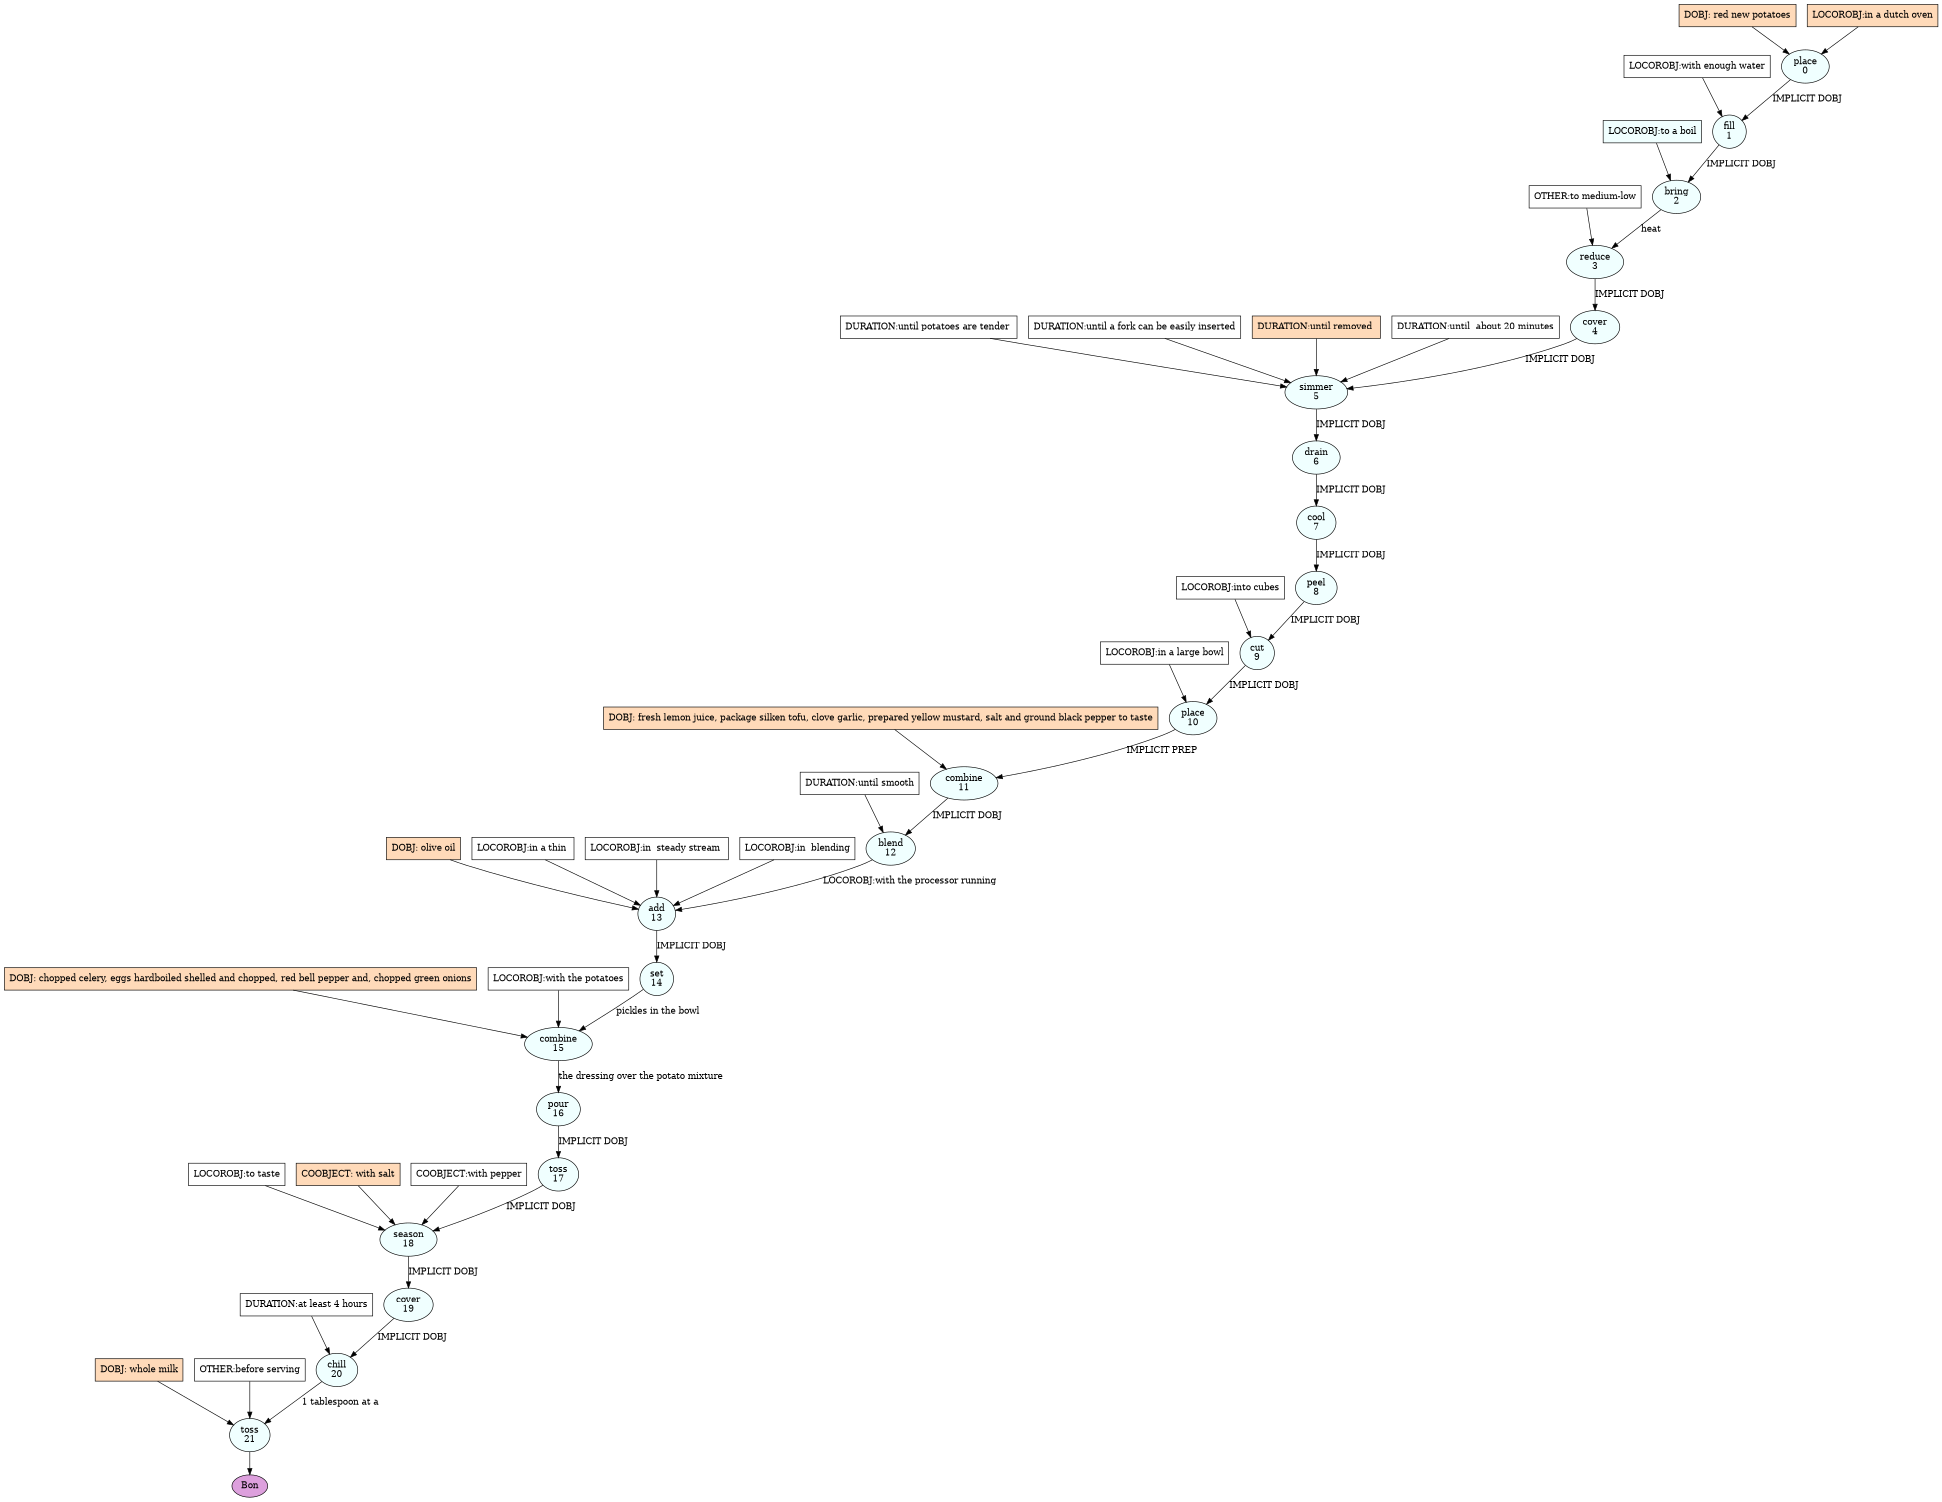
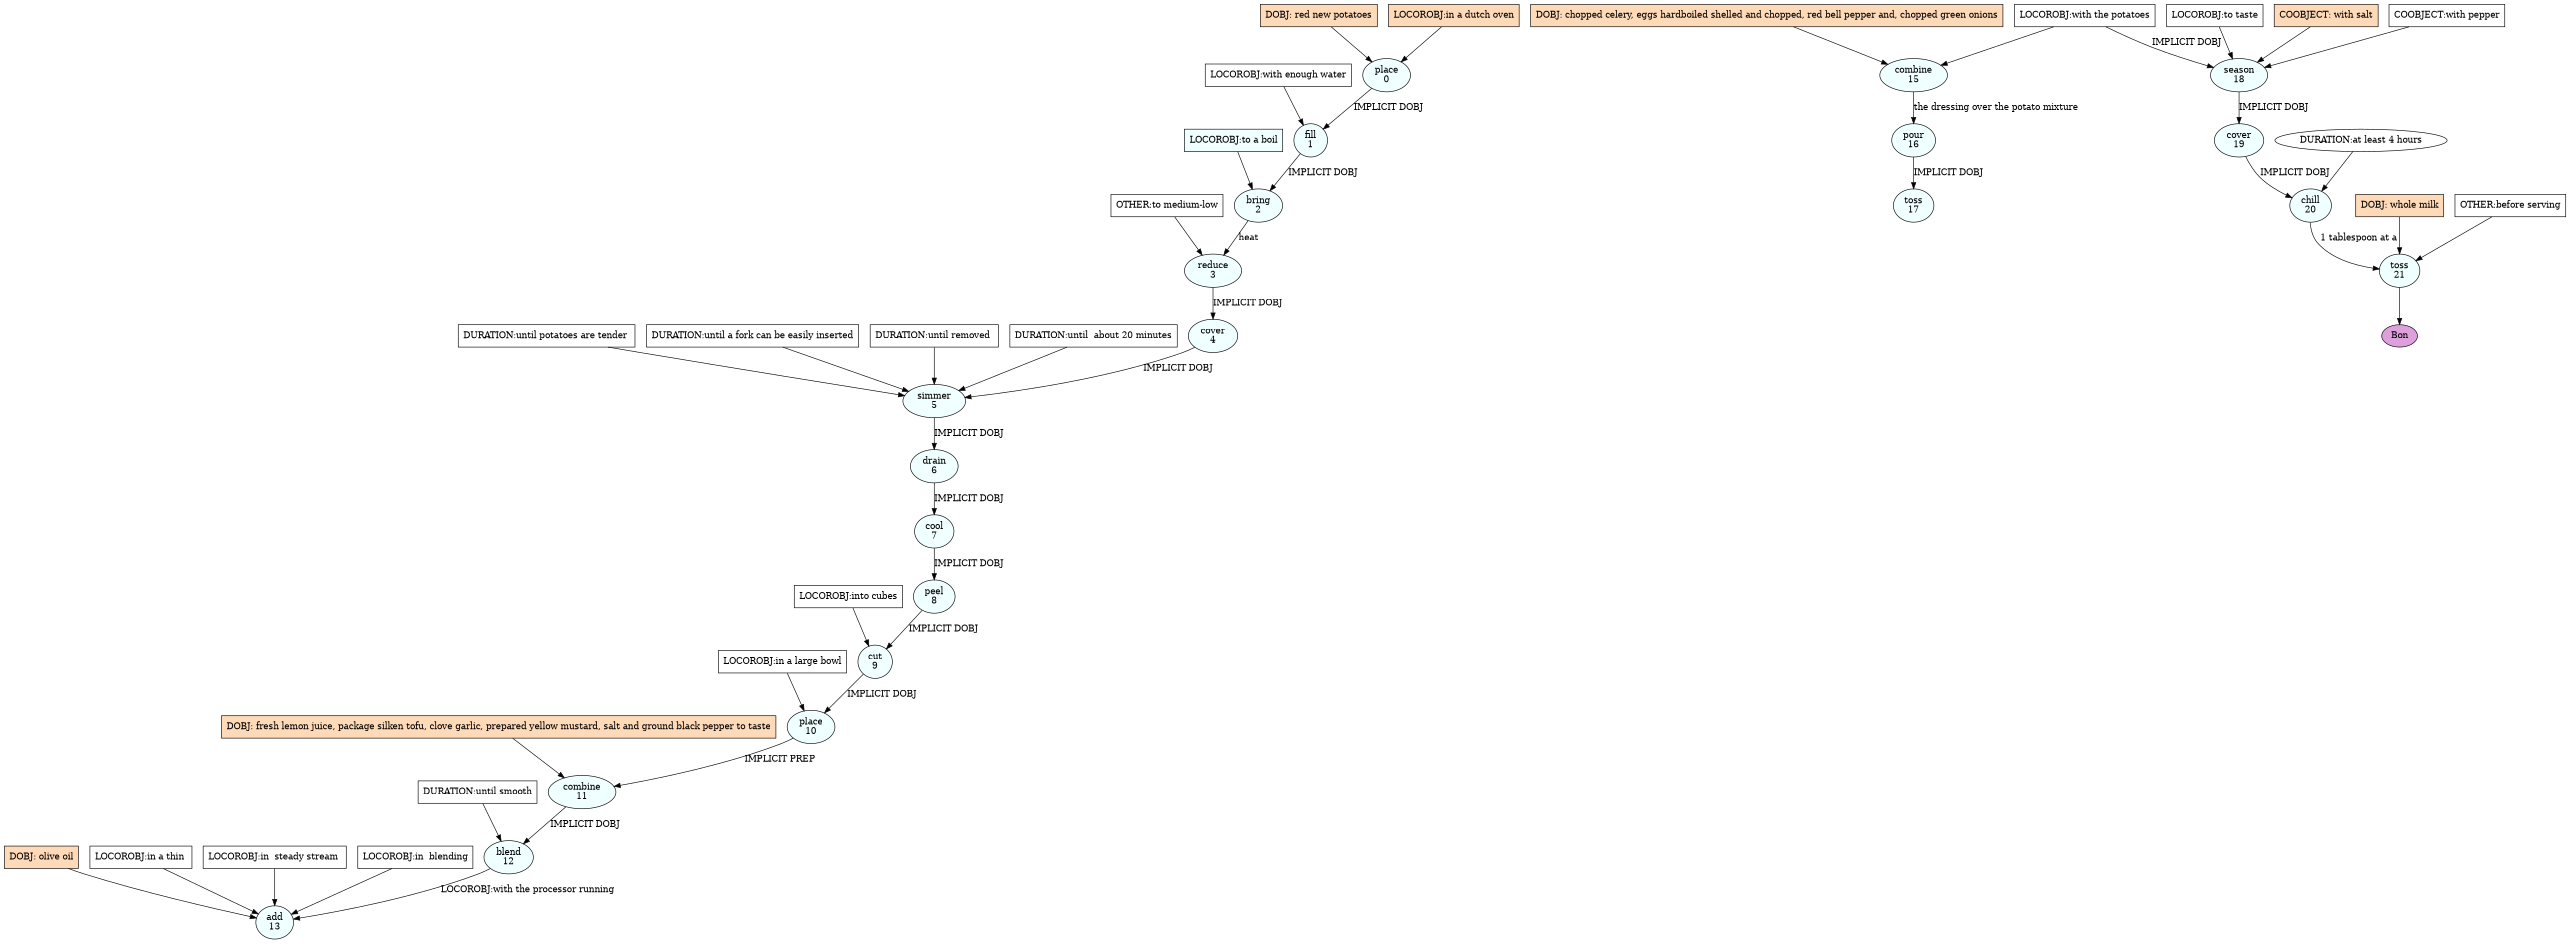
(1316, 327) -> (934, 336)
(657, 979) -> none
(492, 1209) -> (2156, 49)
(306, 1305) -> (2361, 140)
